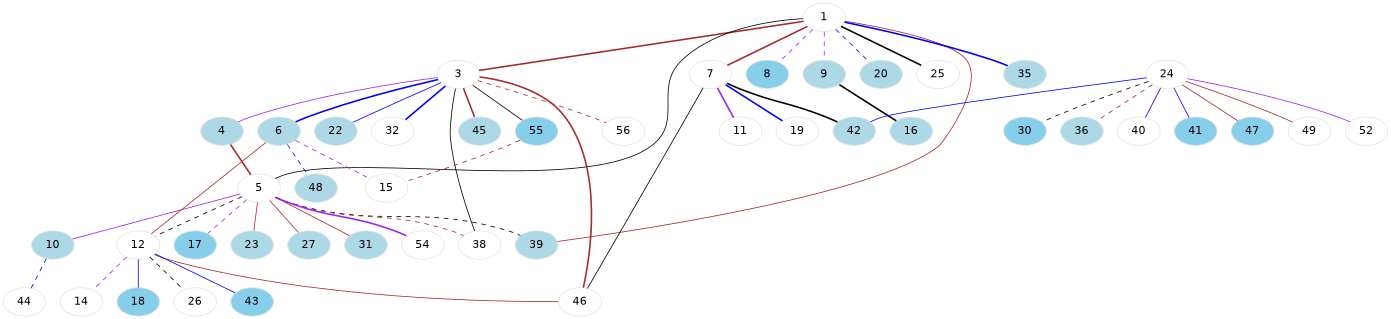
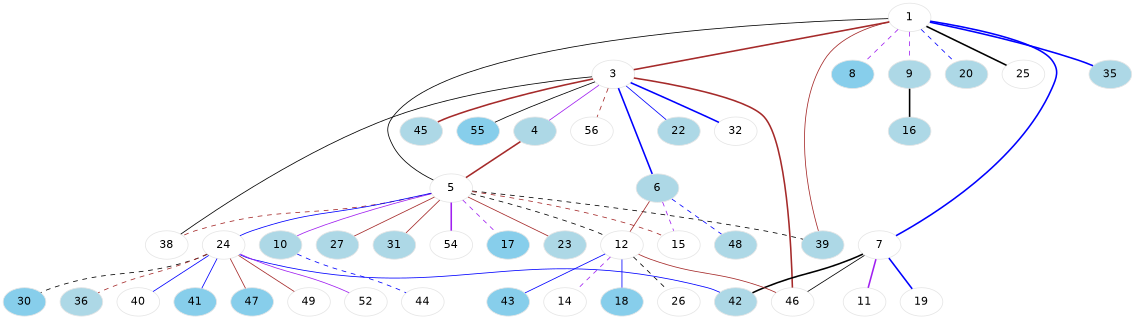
(767, 46) -> (1038, 114)
(463, 162) -> (568, 209)
none -> (301, 217)
